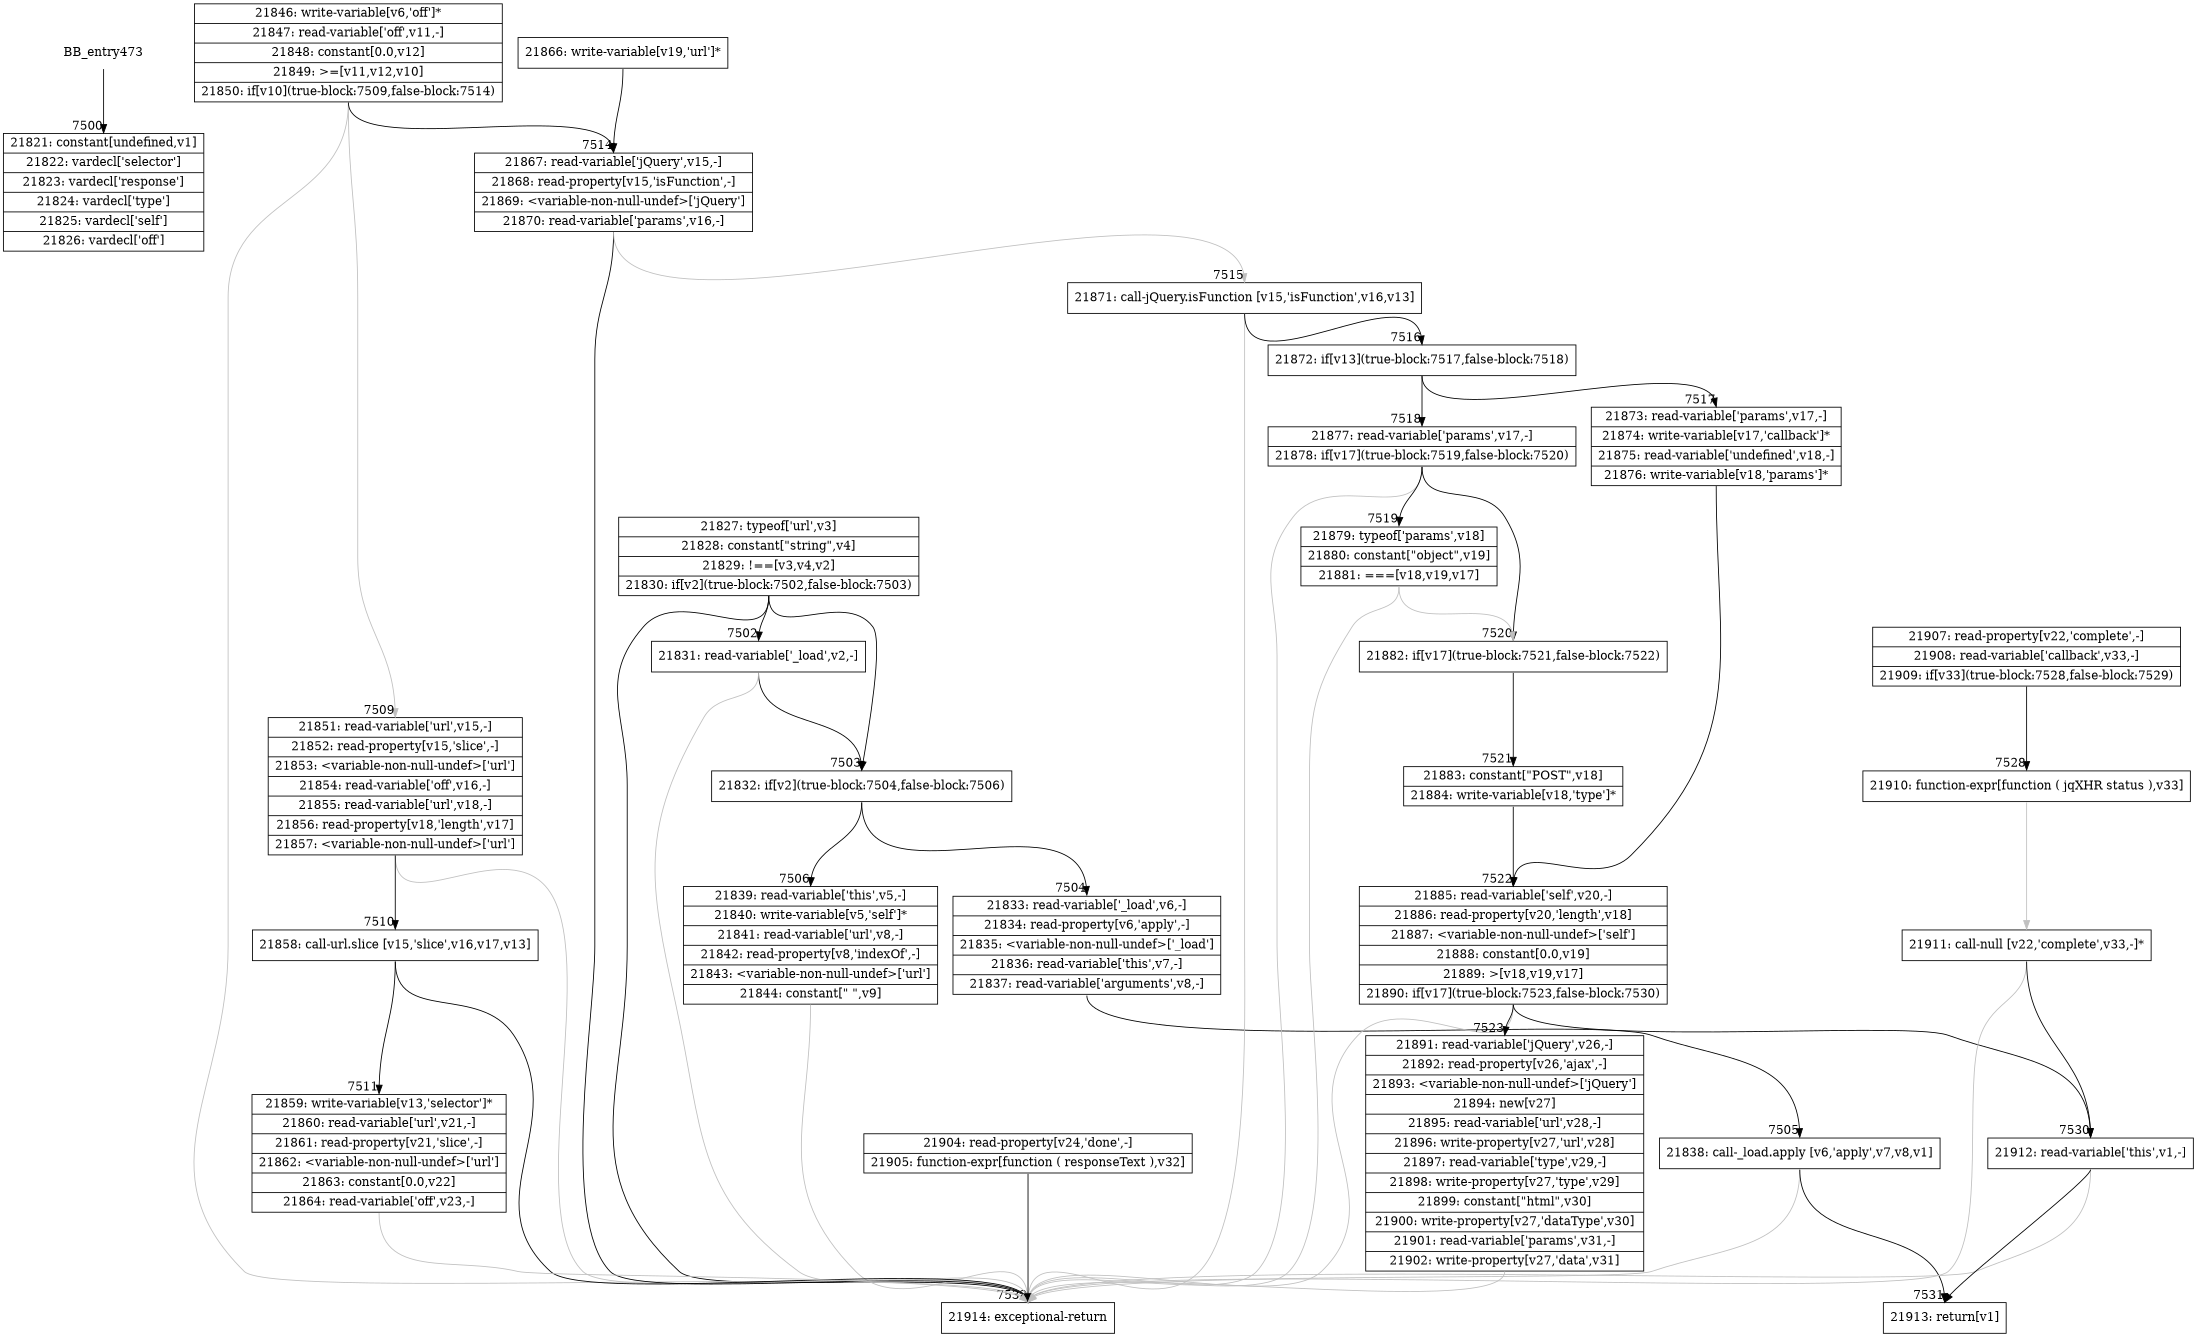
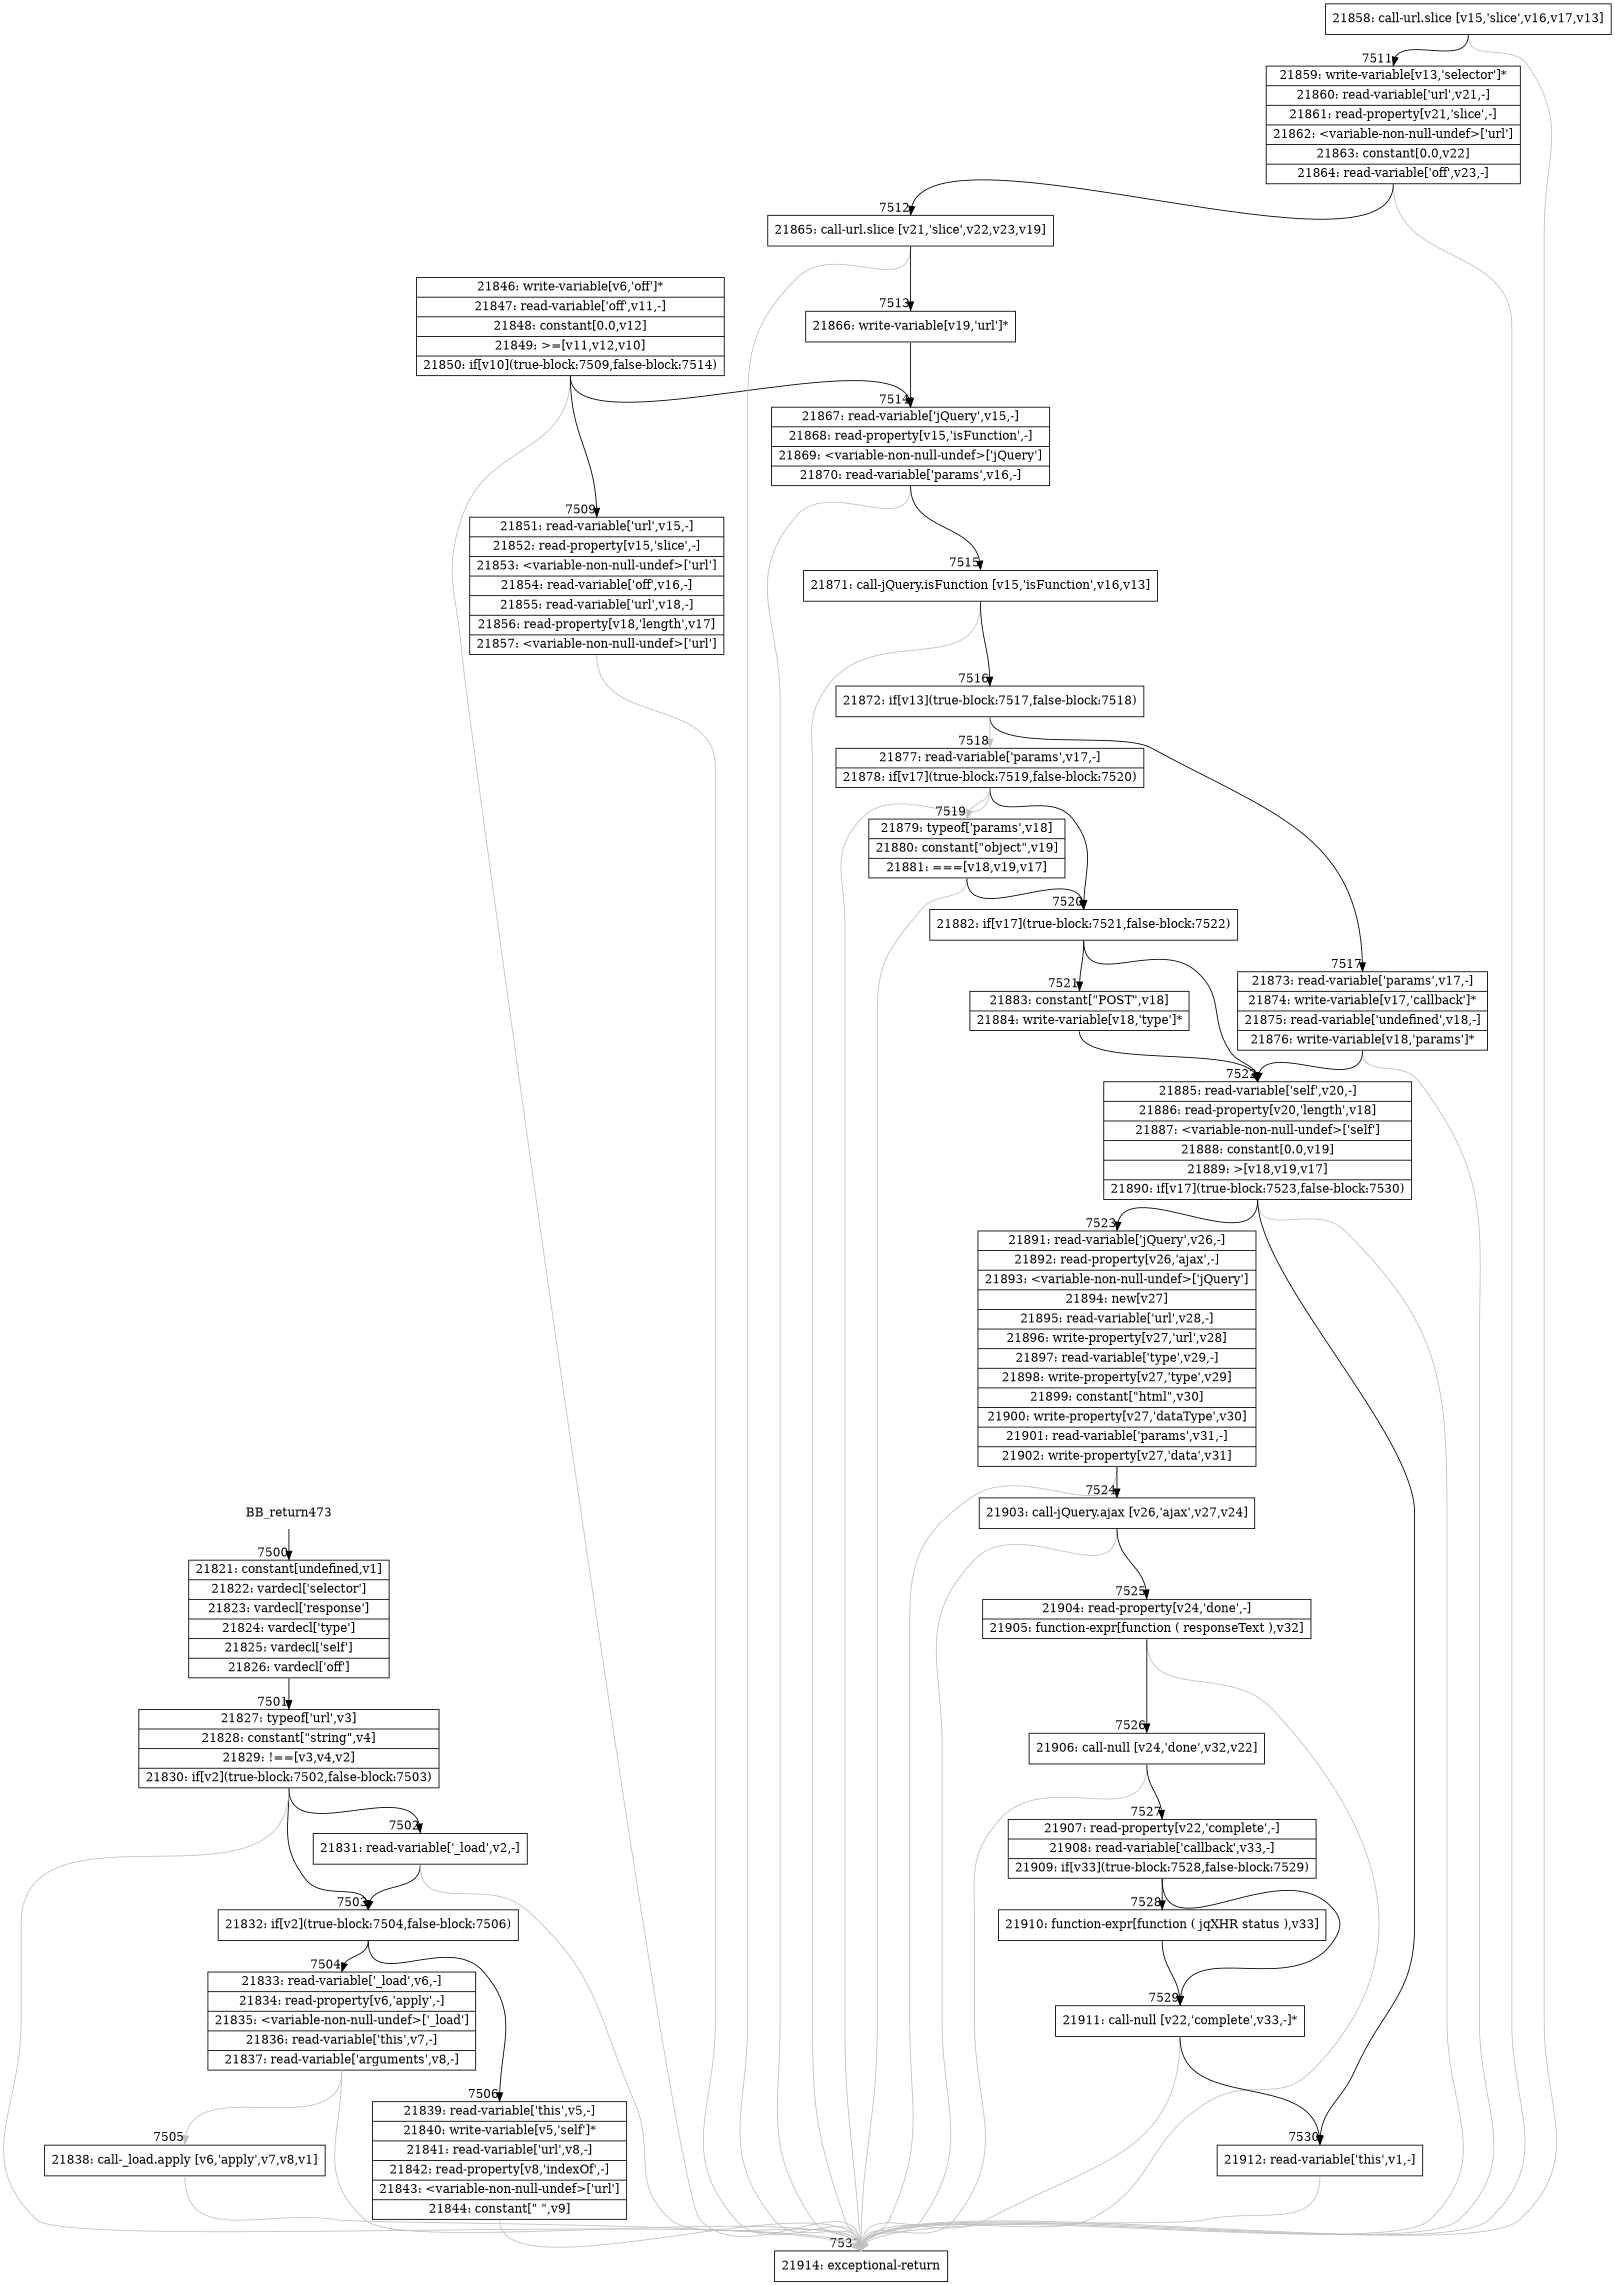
(104, 53) -> (289, 1513)
none -> (911, 231)
(925, 258) -> (942, 526)
(1422, 397) -> (990, 729)
(358, 408) -> (582, 442)
(1408, 500) -> (979, 803)
(1452, 614) -> (1021, 895)
(2027, 862) -> (1169, 1969)
(395, 888) -> none
(594, 962) -> (780, 1328)
none -> (1193, 970)
(1441, 1030) -> (268, 2108)
(619, 1056) -> (123, 2230)
(1028, 1234) -> (1329, 2050)
(547, 1267) -> (1544, 1440)
(1945, 1318) -> none
none -> (1117, 1513)
none -> (289, 1689)
none -> (1147, 1749)
none -> (1479, 1914)
none -> (1337, 1915)
none -> (532, 2231)
